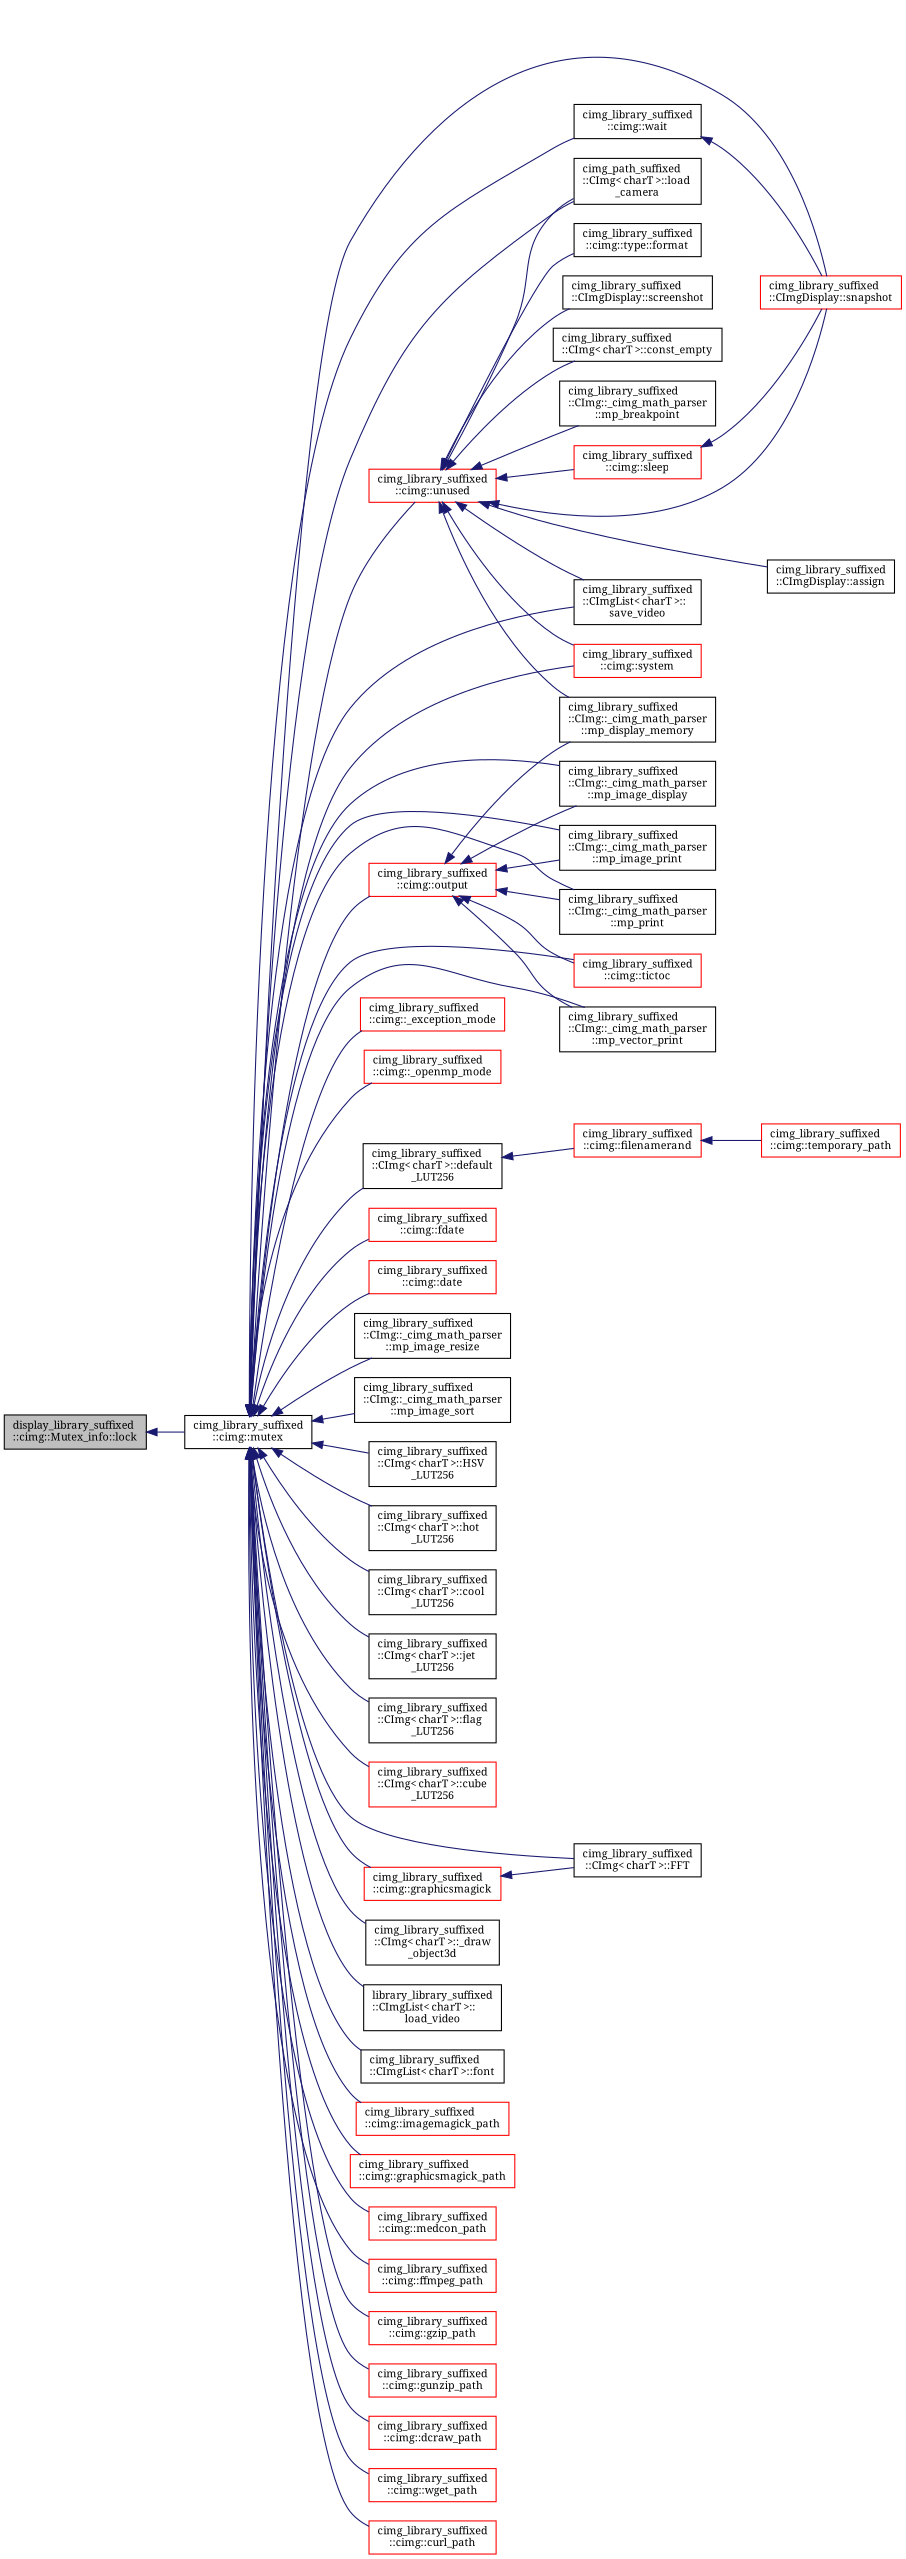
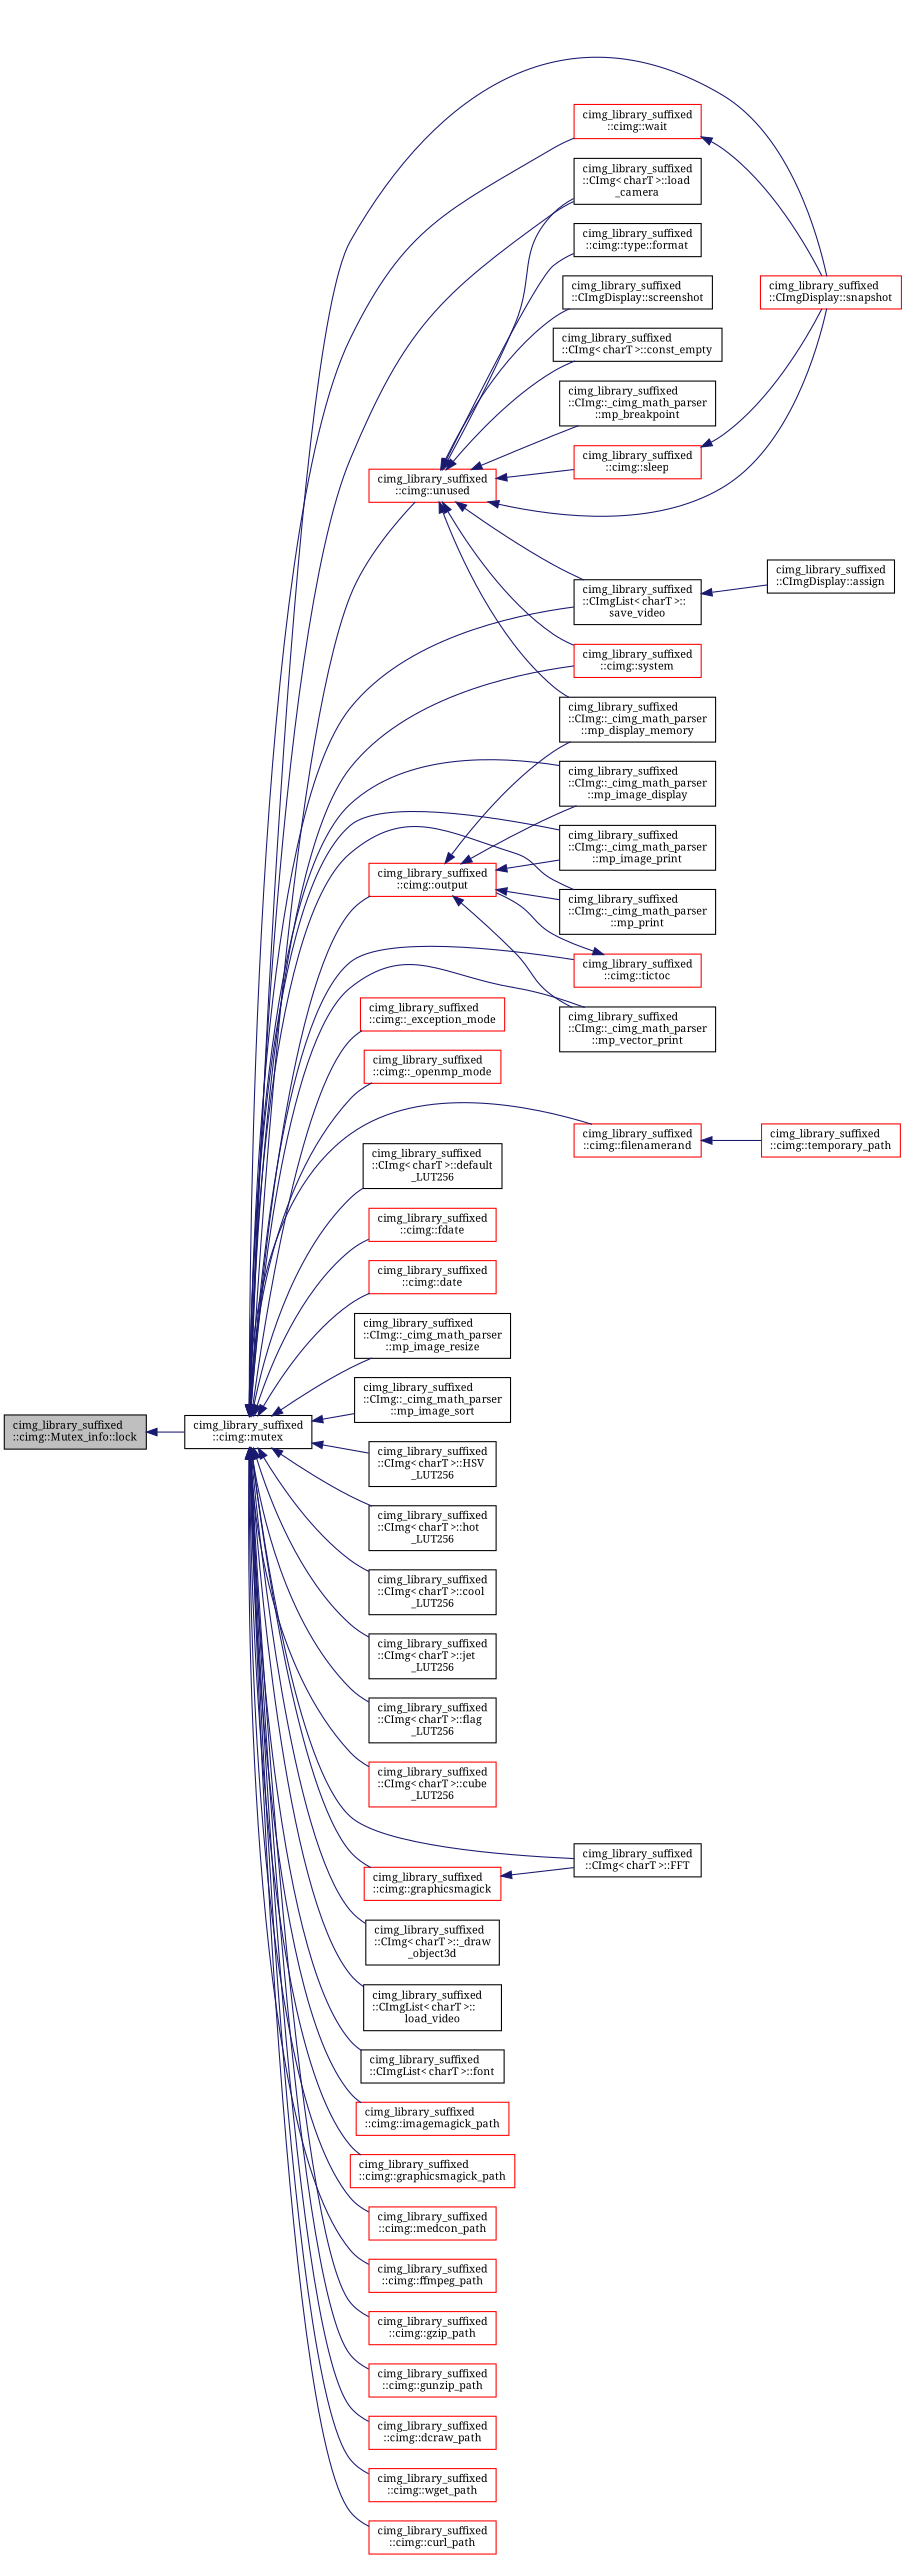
(638, 122) -> (638, 122)
(638, 181) -> (638, 181)
(627, 541) -> (740, 589)
(524, 928) -> (542, 927)
(543, 1152) -> (332, 1151)
(75, 1432) -> (75, 1432)
(433, 2008) -> (433, 2008)
